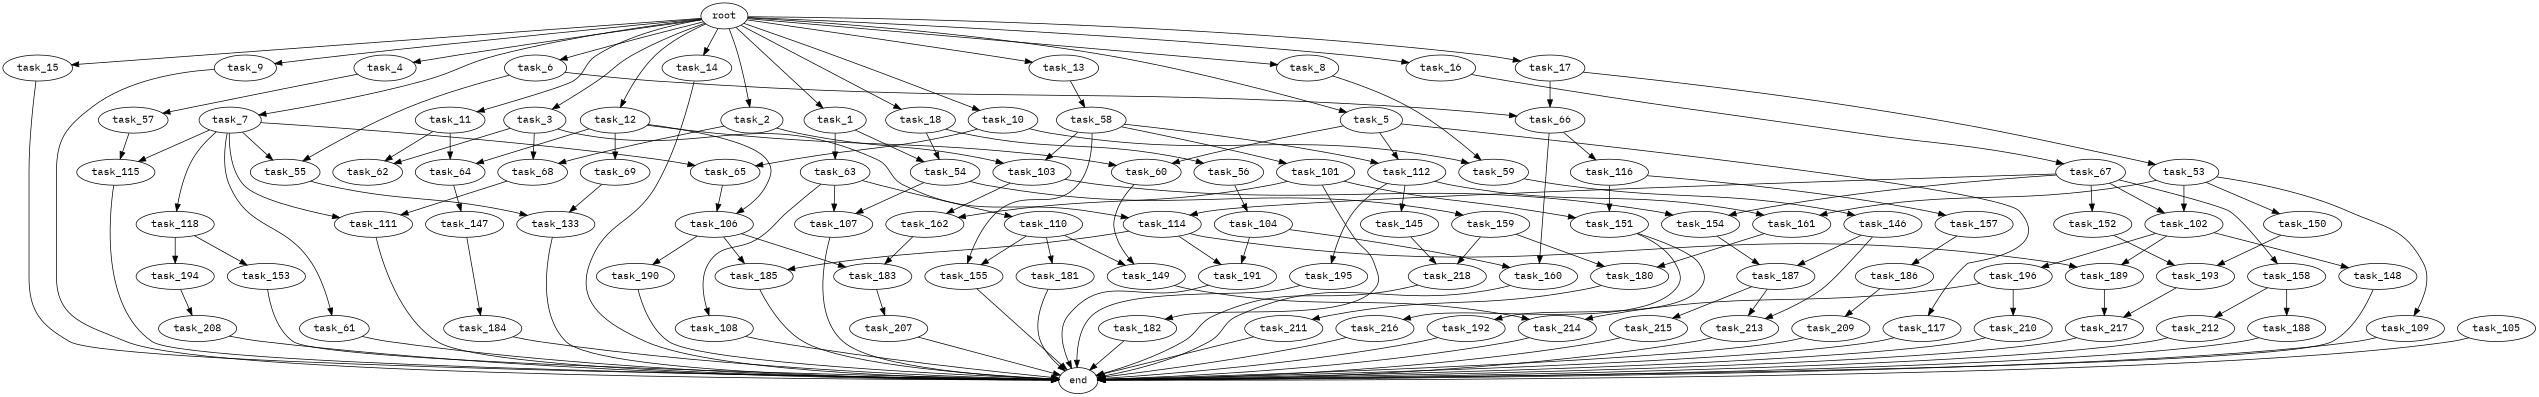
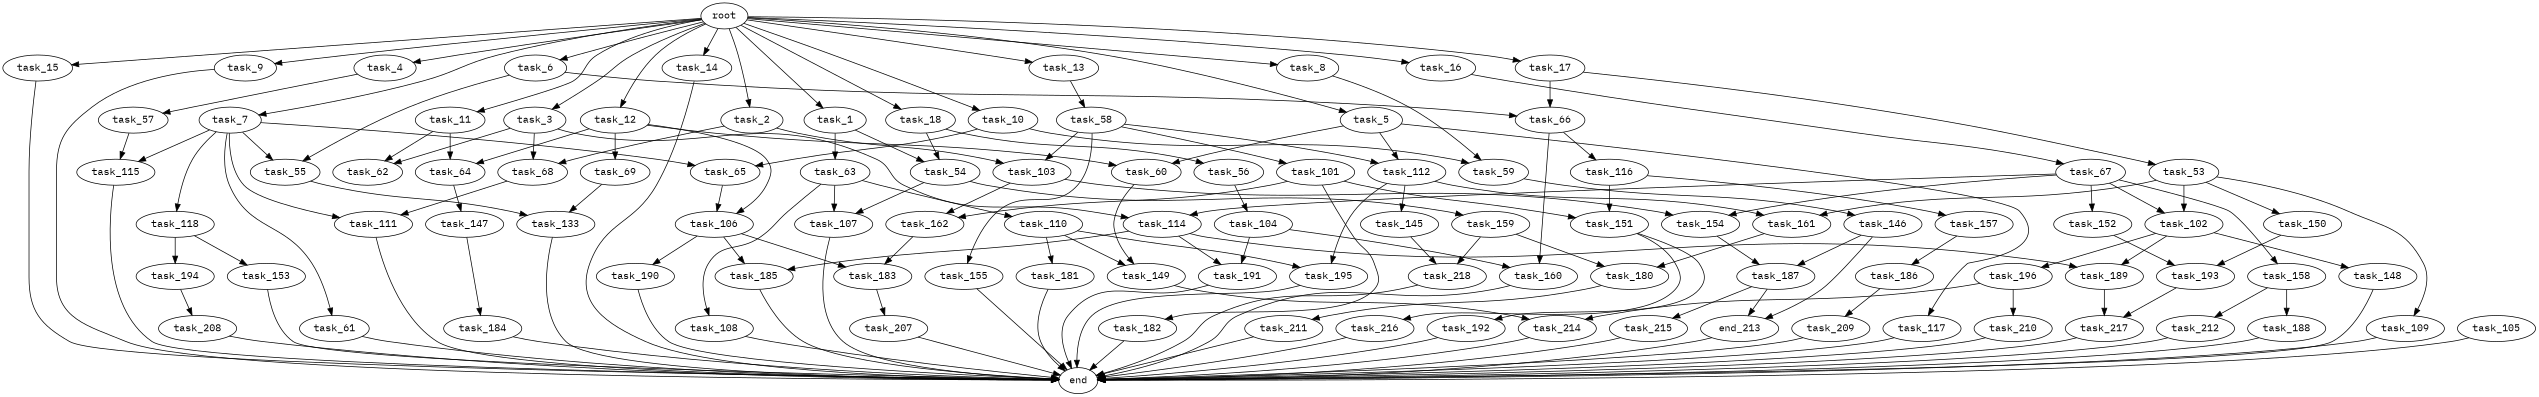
(1002, 251) -> (1185, 247)
(1740, 329) -> (1740, 329)
